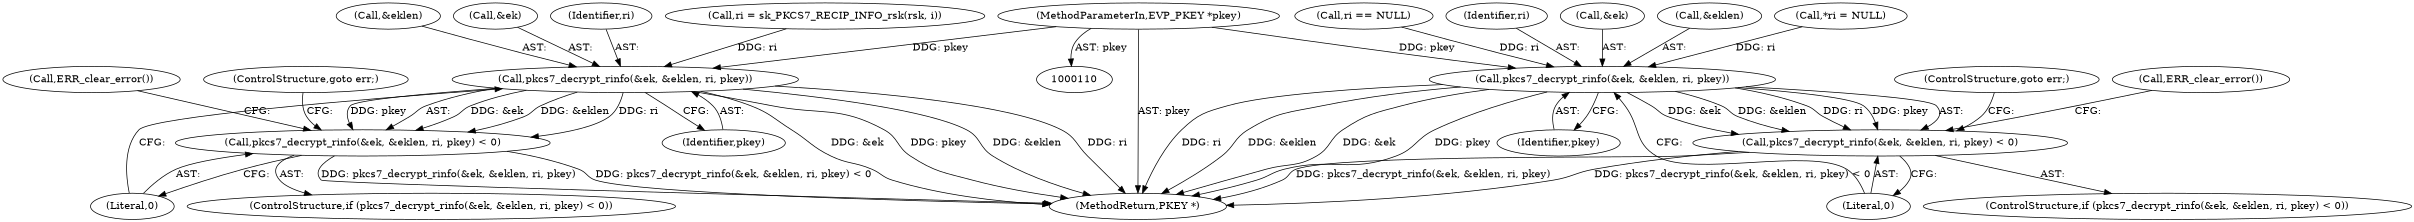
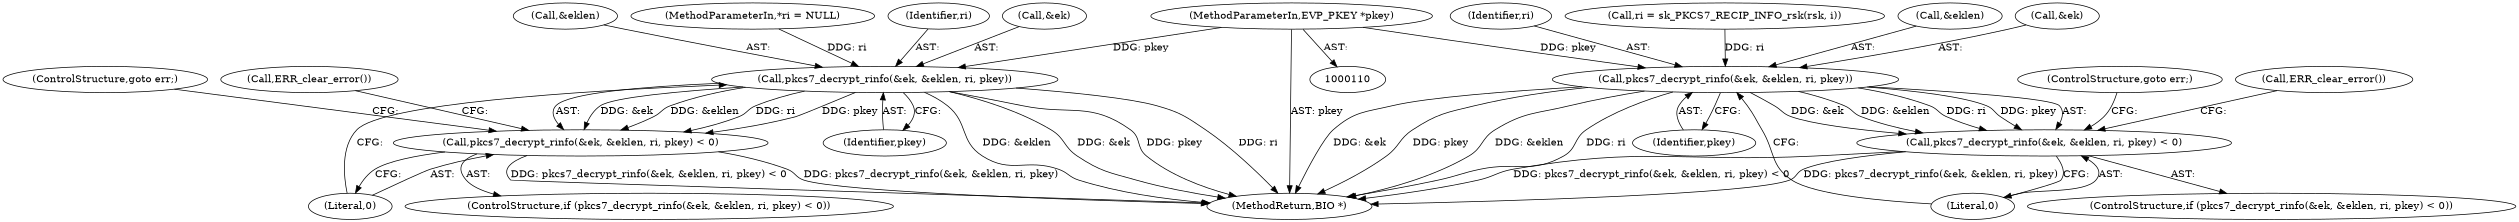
(1364, 16) -> none
(1841, 16) -> (753, 16)
(1101, 48) -> (1338, 48)
(1138, 206) -> (1289, 206)
